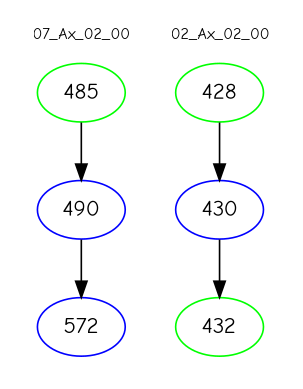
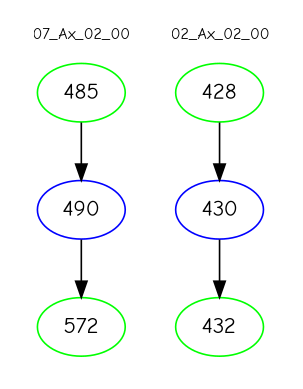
(81, 327) -> (81, 327)
